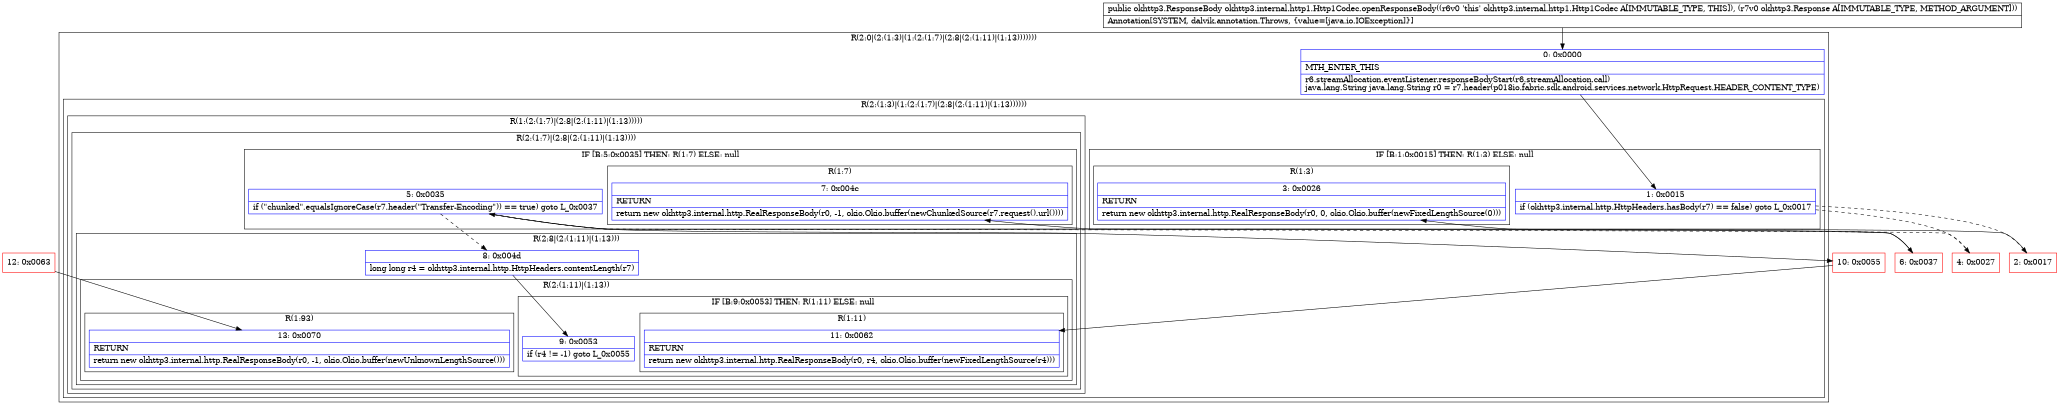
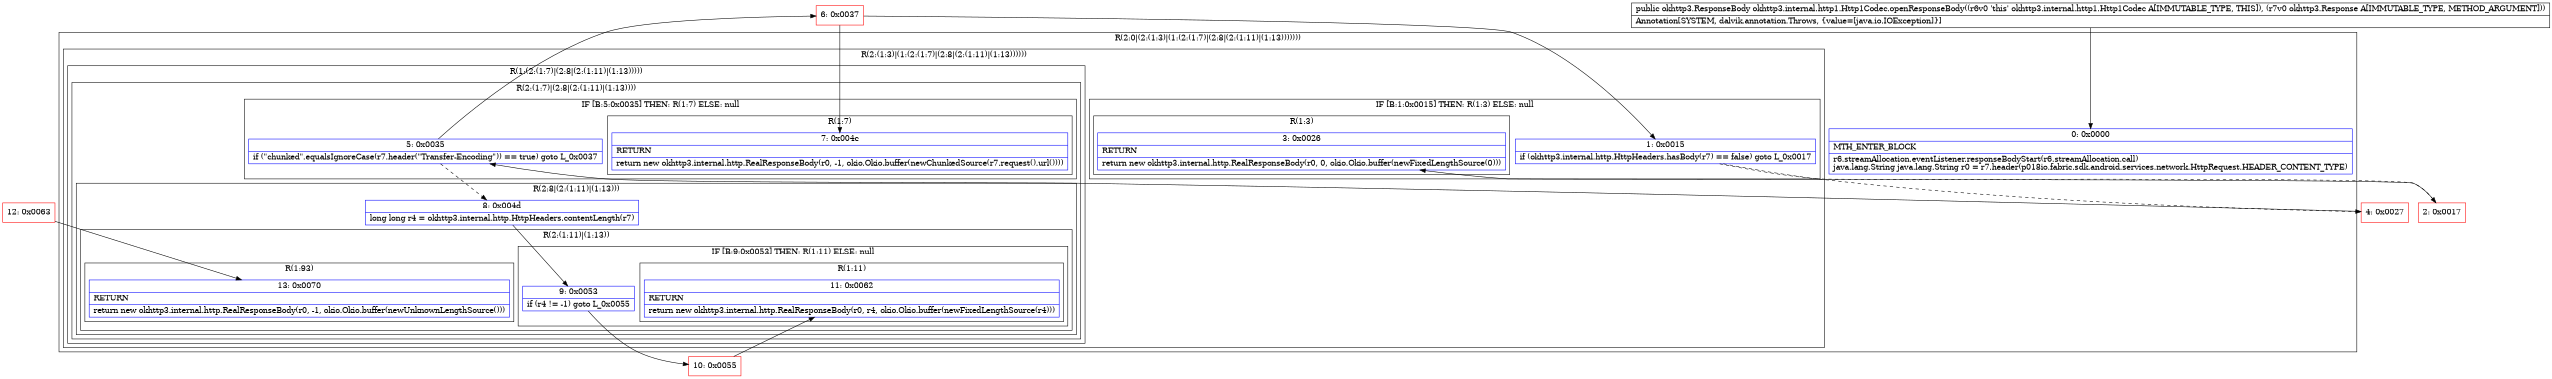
(1342, 68) -> (1875, 147)
(1616, 140) -> (1275, 22)
(1236, 230) -> (1428, 190)
(1158, 235) -> (648, 356)
